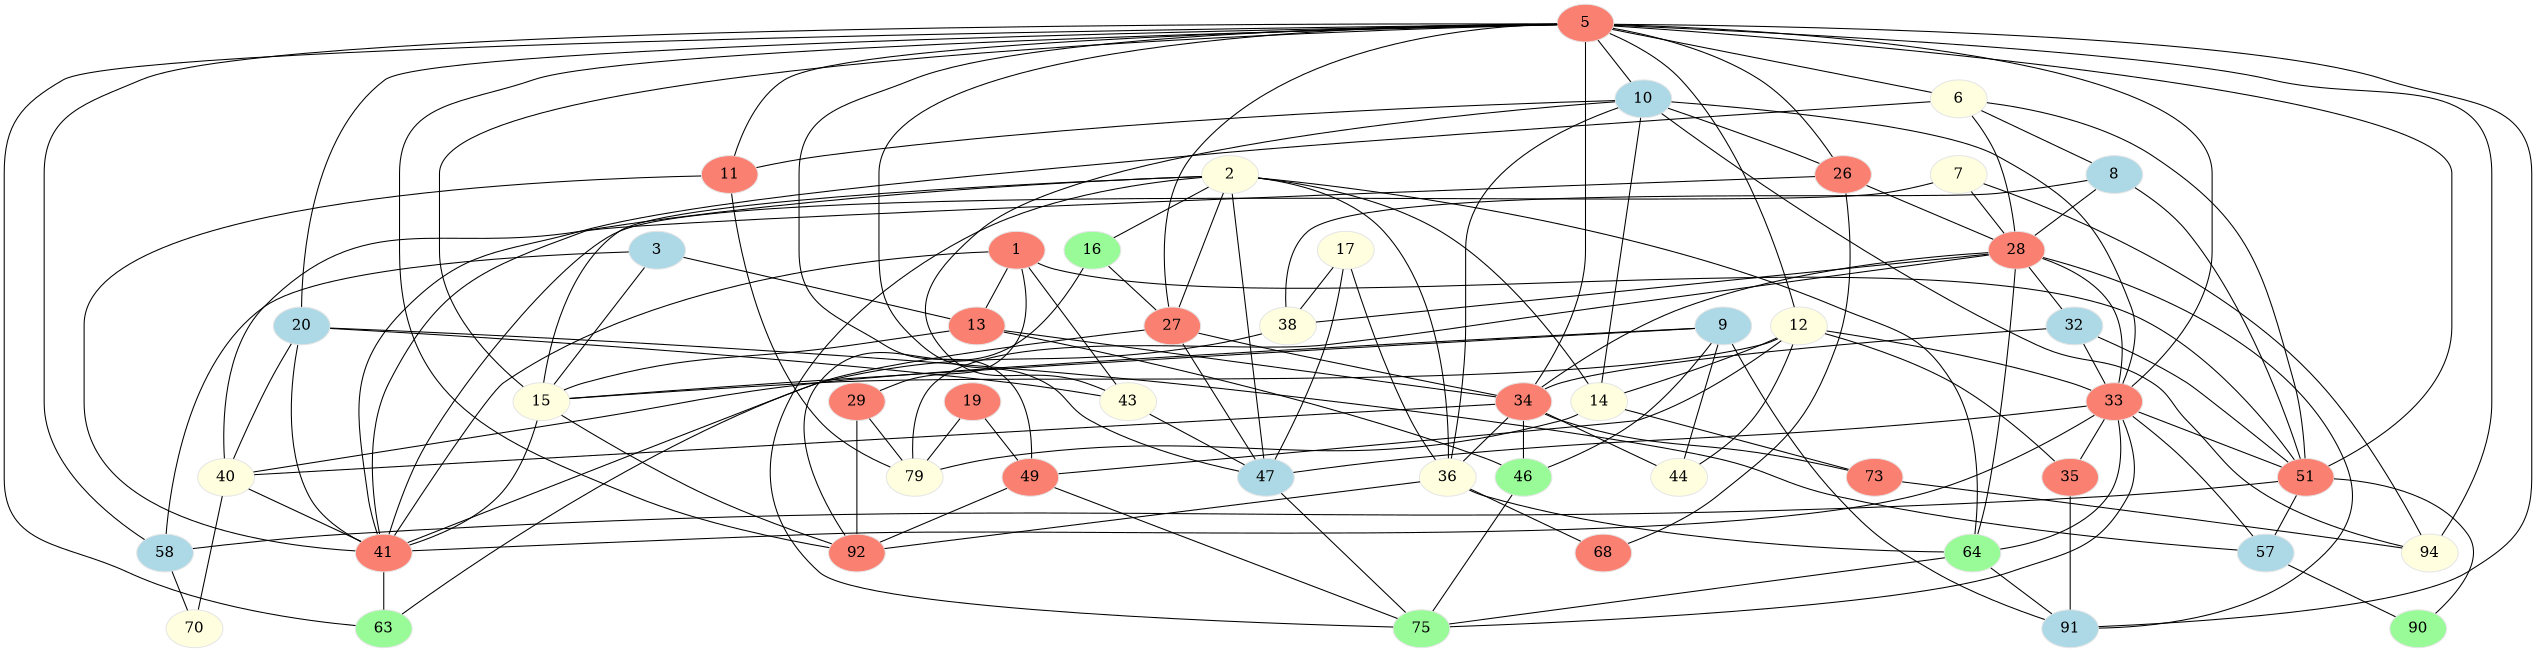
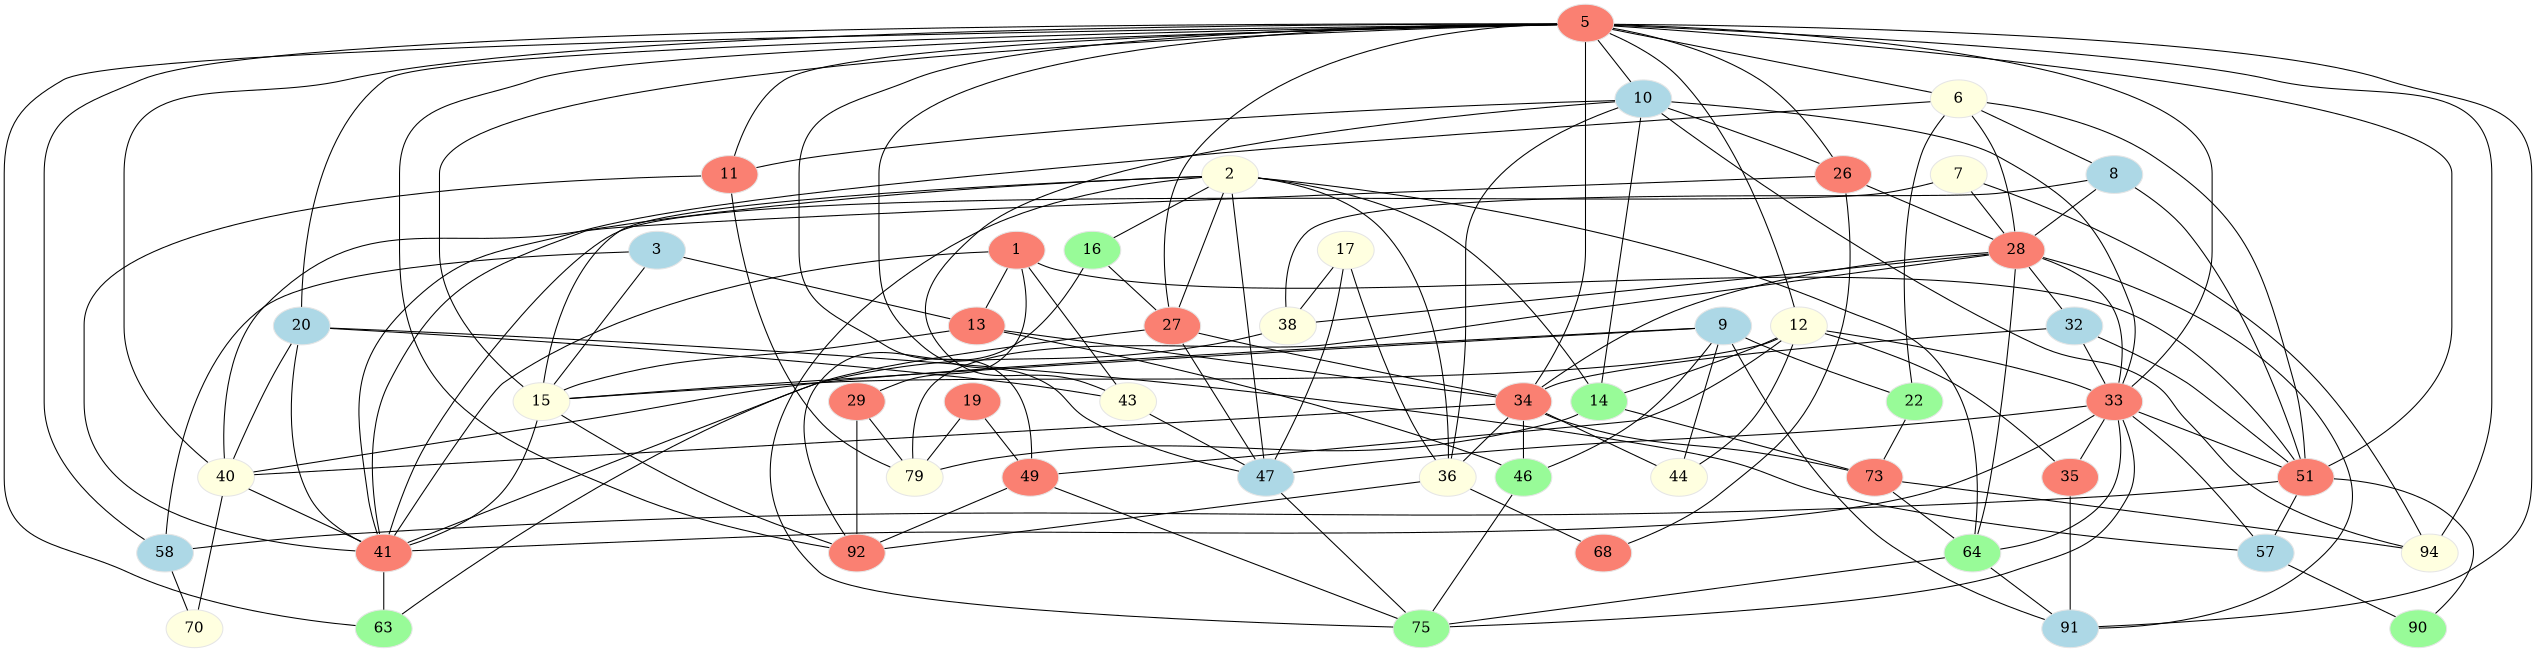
none -> (344, 80)
(1599, 402) -> (1599, 402)
none -> (1915, 402)
(1704, 537) -> (1931, 521)
